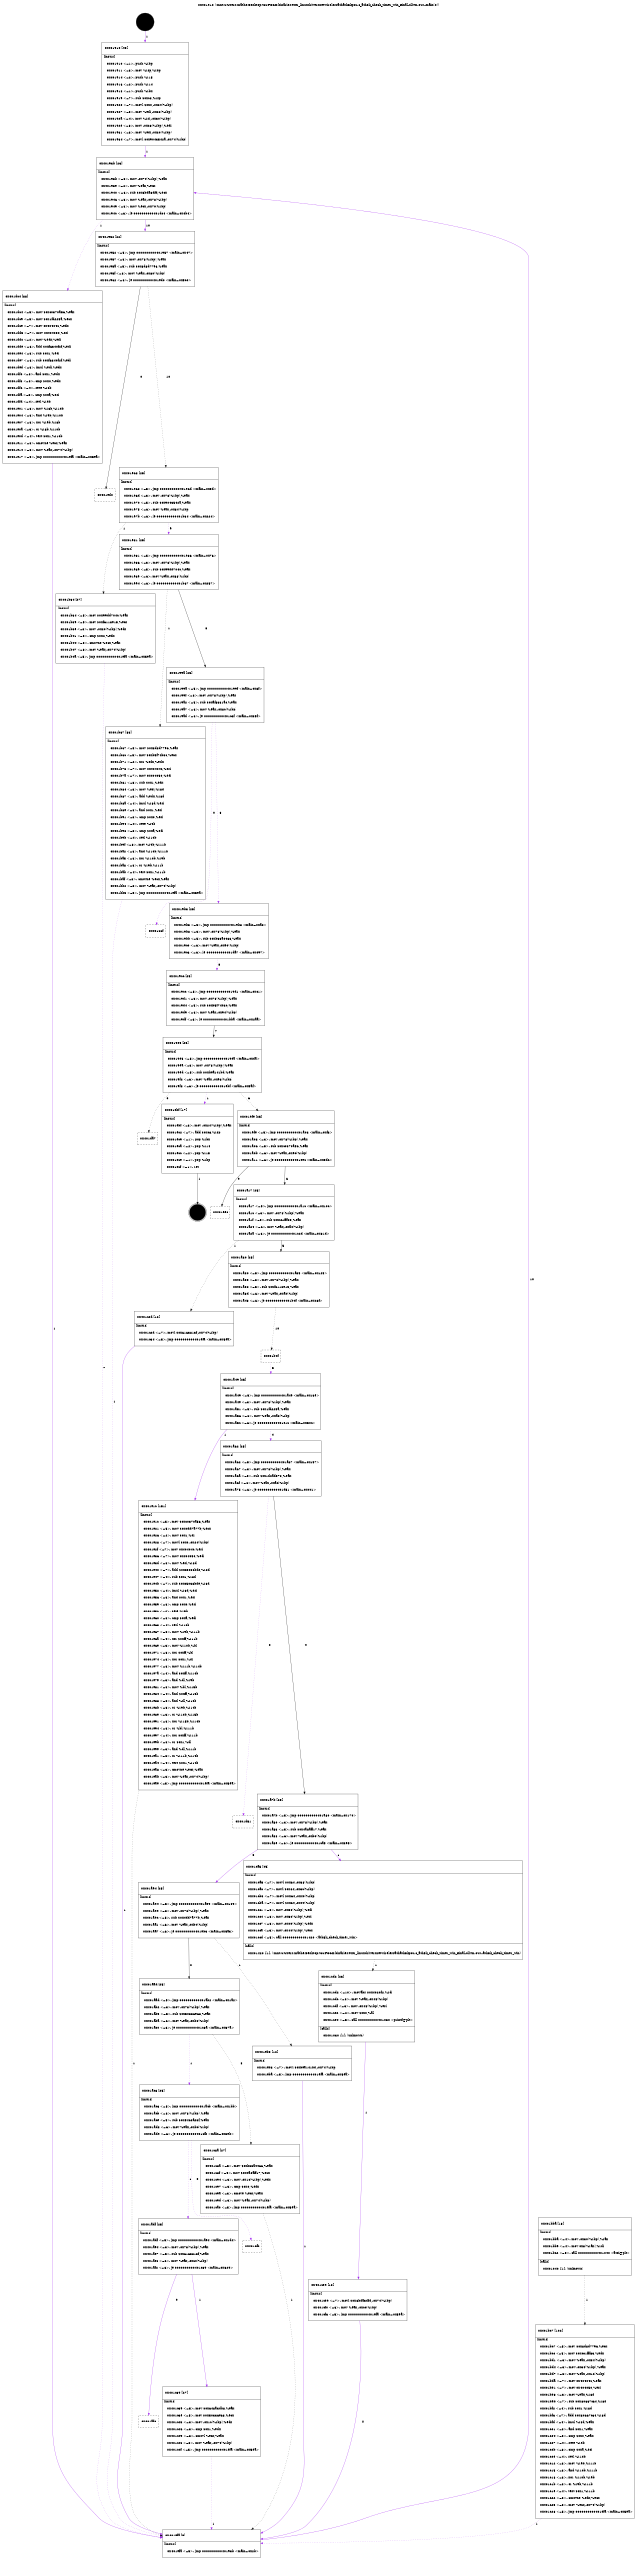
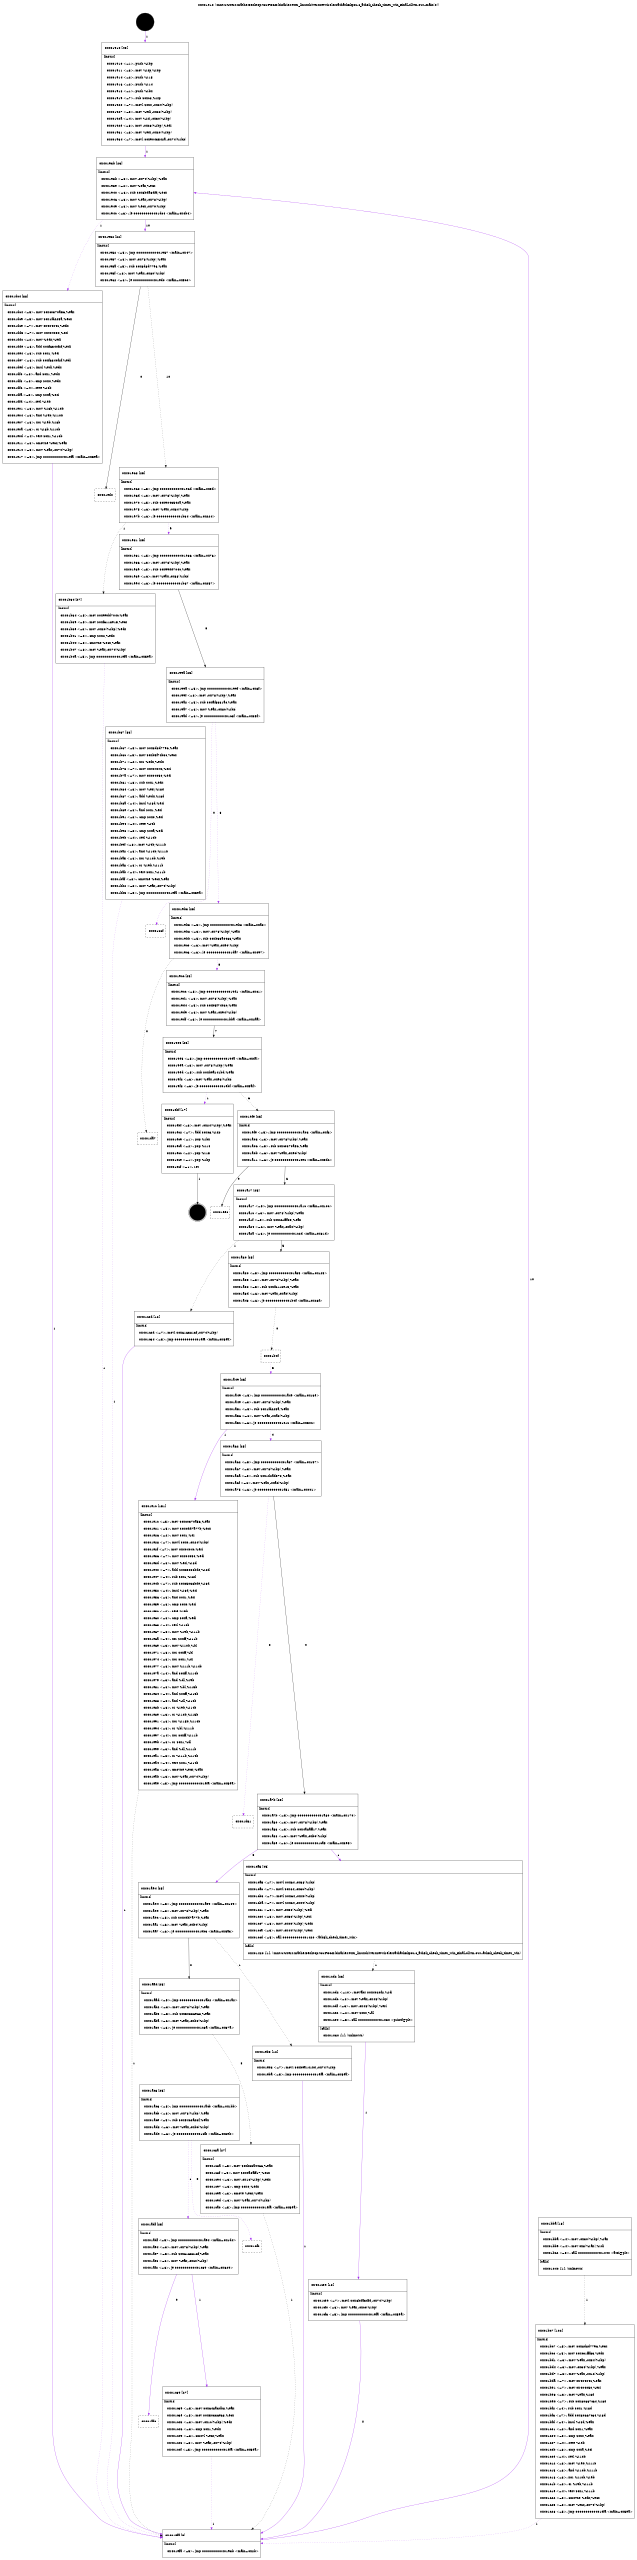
(164, 657) -> none
(156, 1110) -> (144, 1042)
(277, 1329) -> (277, 1329)
(104, 1368) -> (104, 1368)
(189, 2059) -> none
